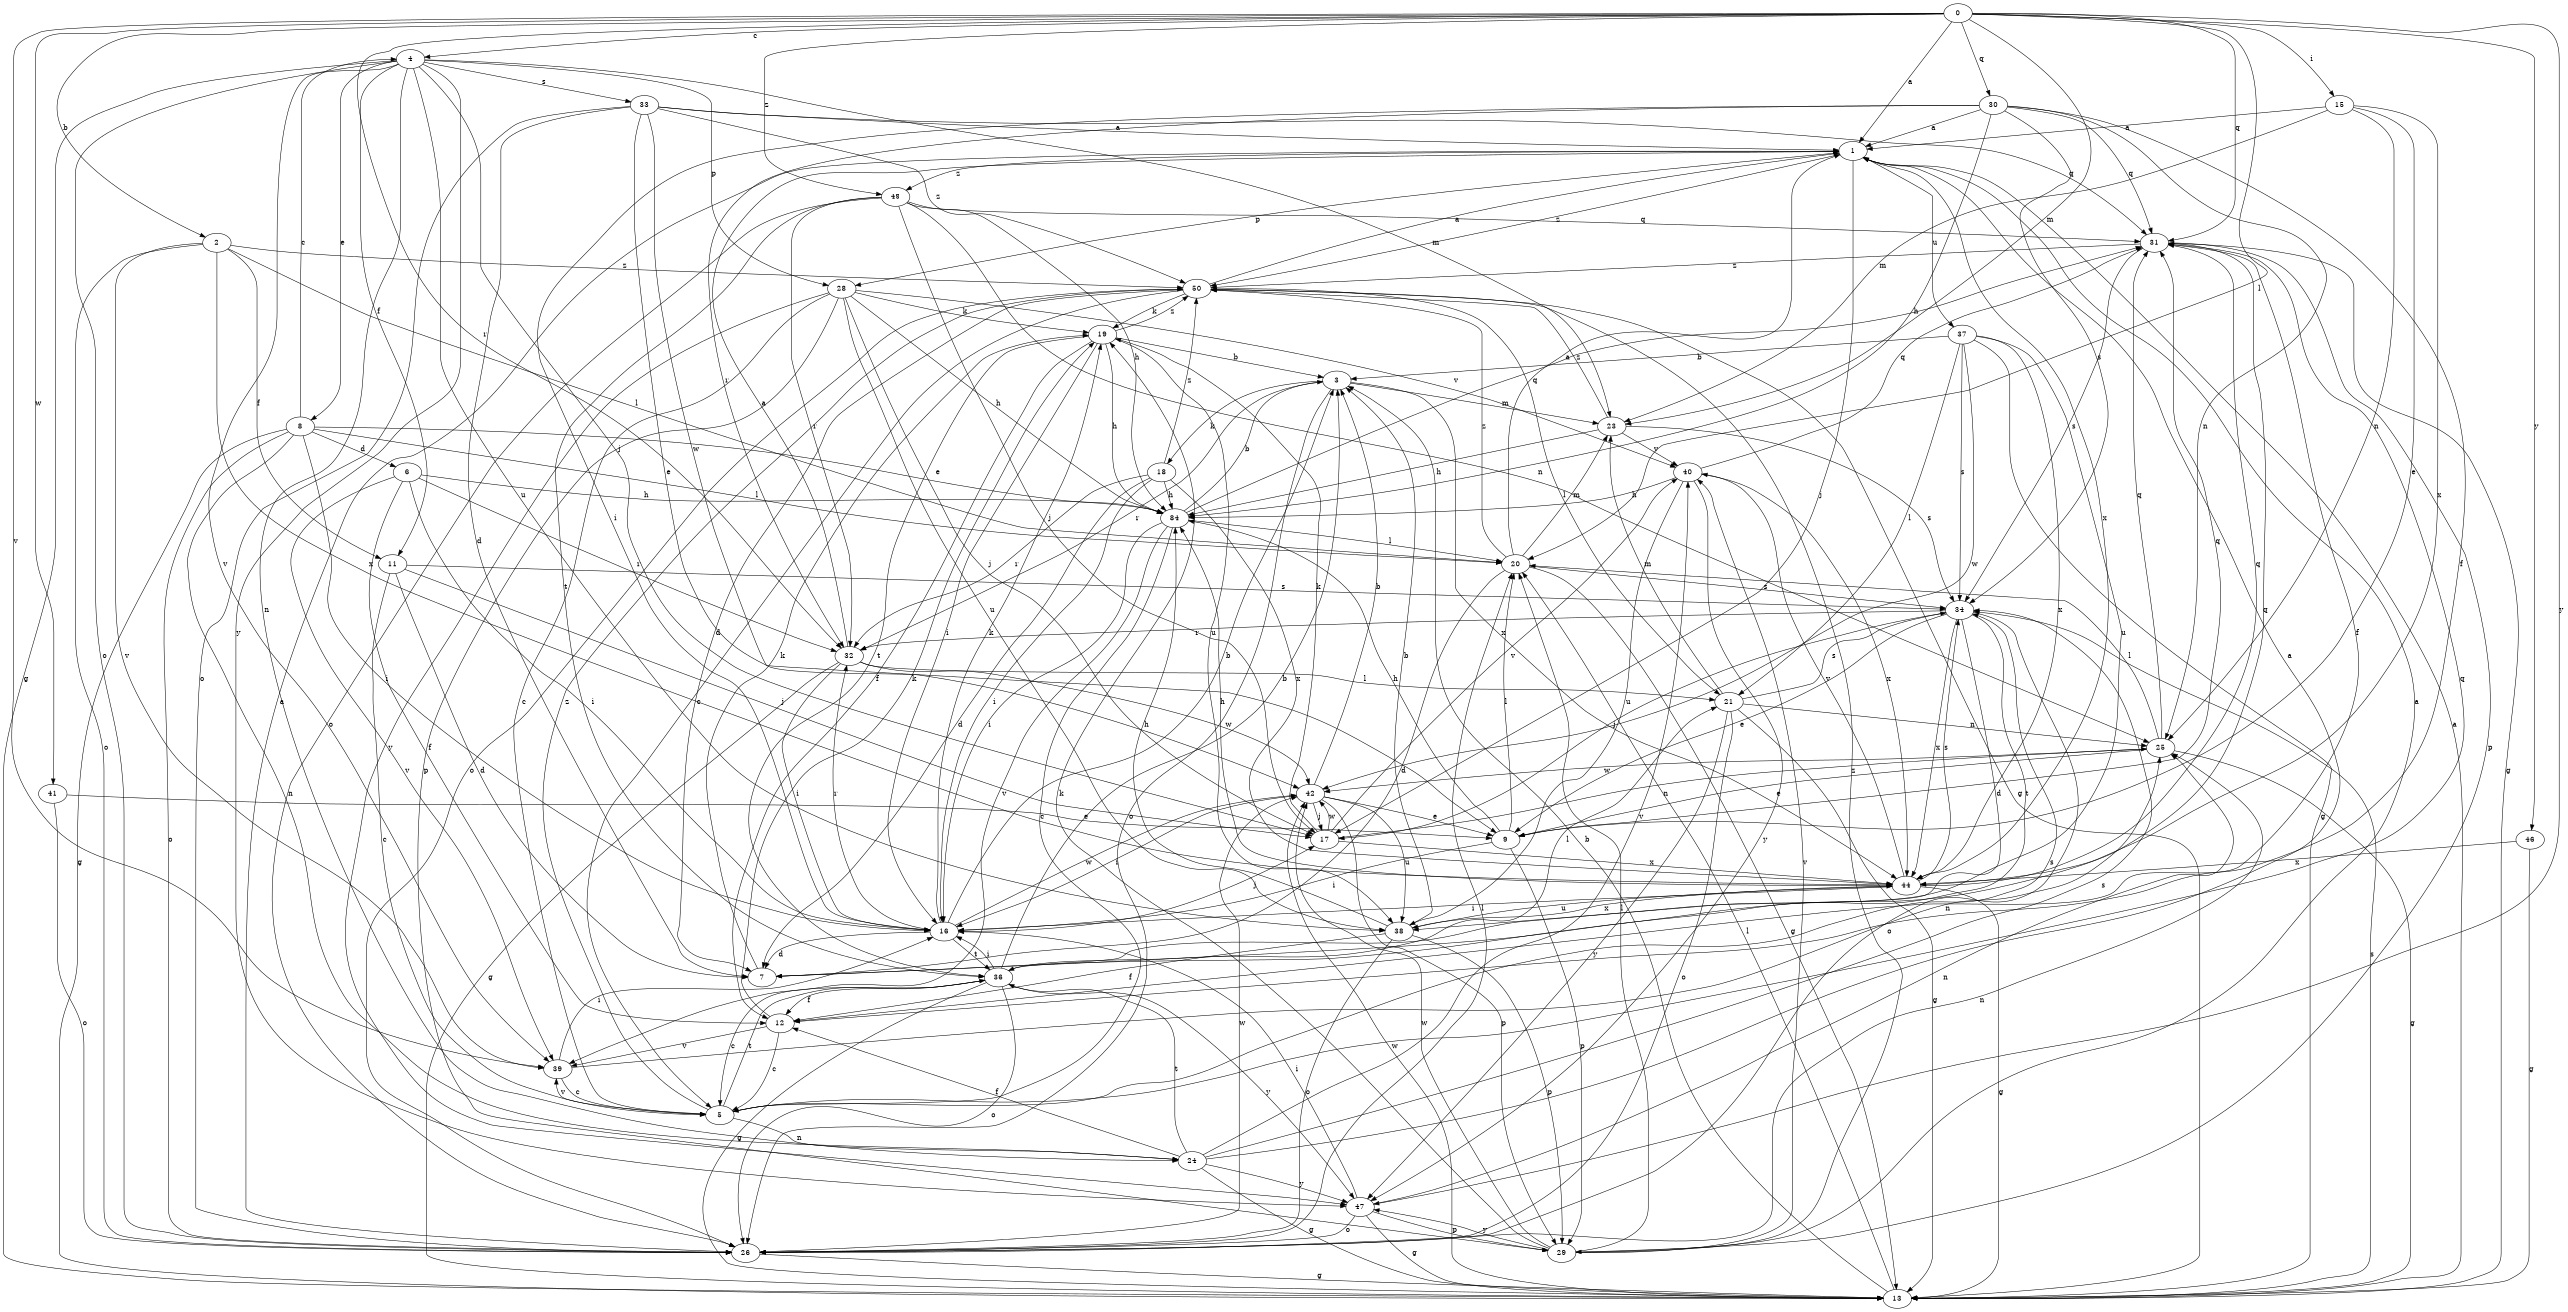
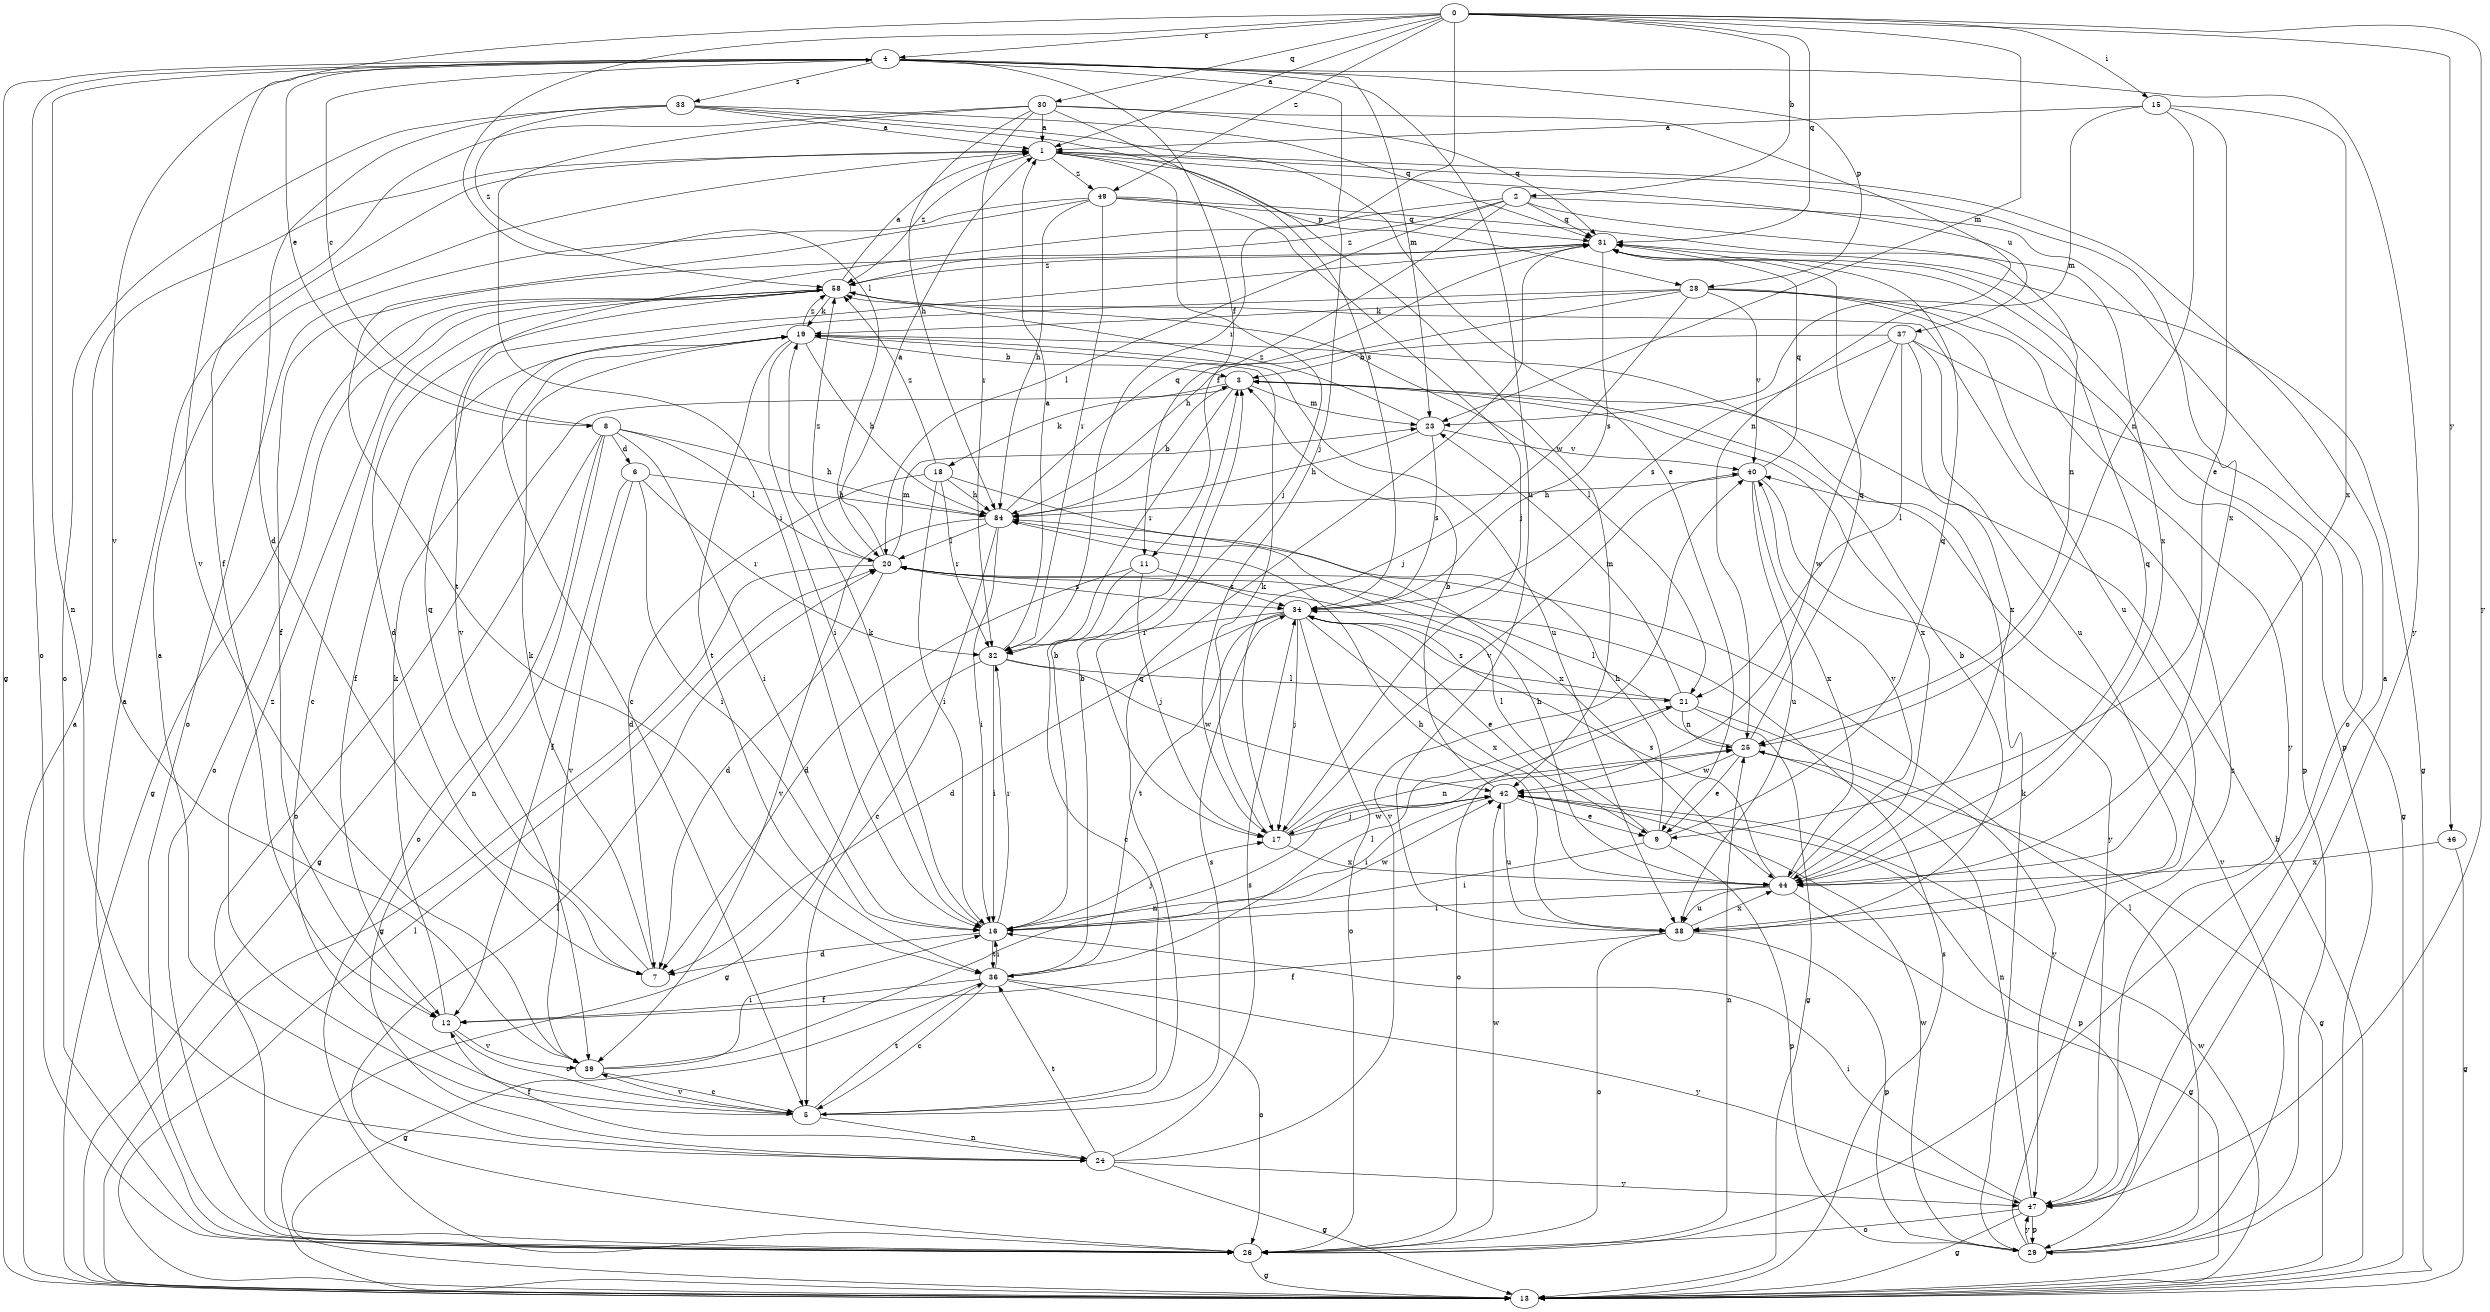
none -> (1557, 219)
(1197, 289) -> (837, 289)
(938, 472) -> (830, 472)
(53, 794) -> none
(2377, 834) -> (2164, 287)
